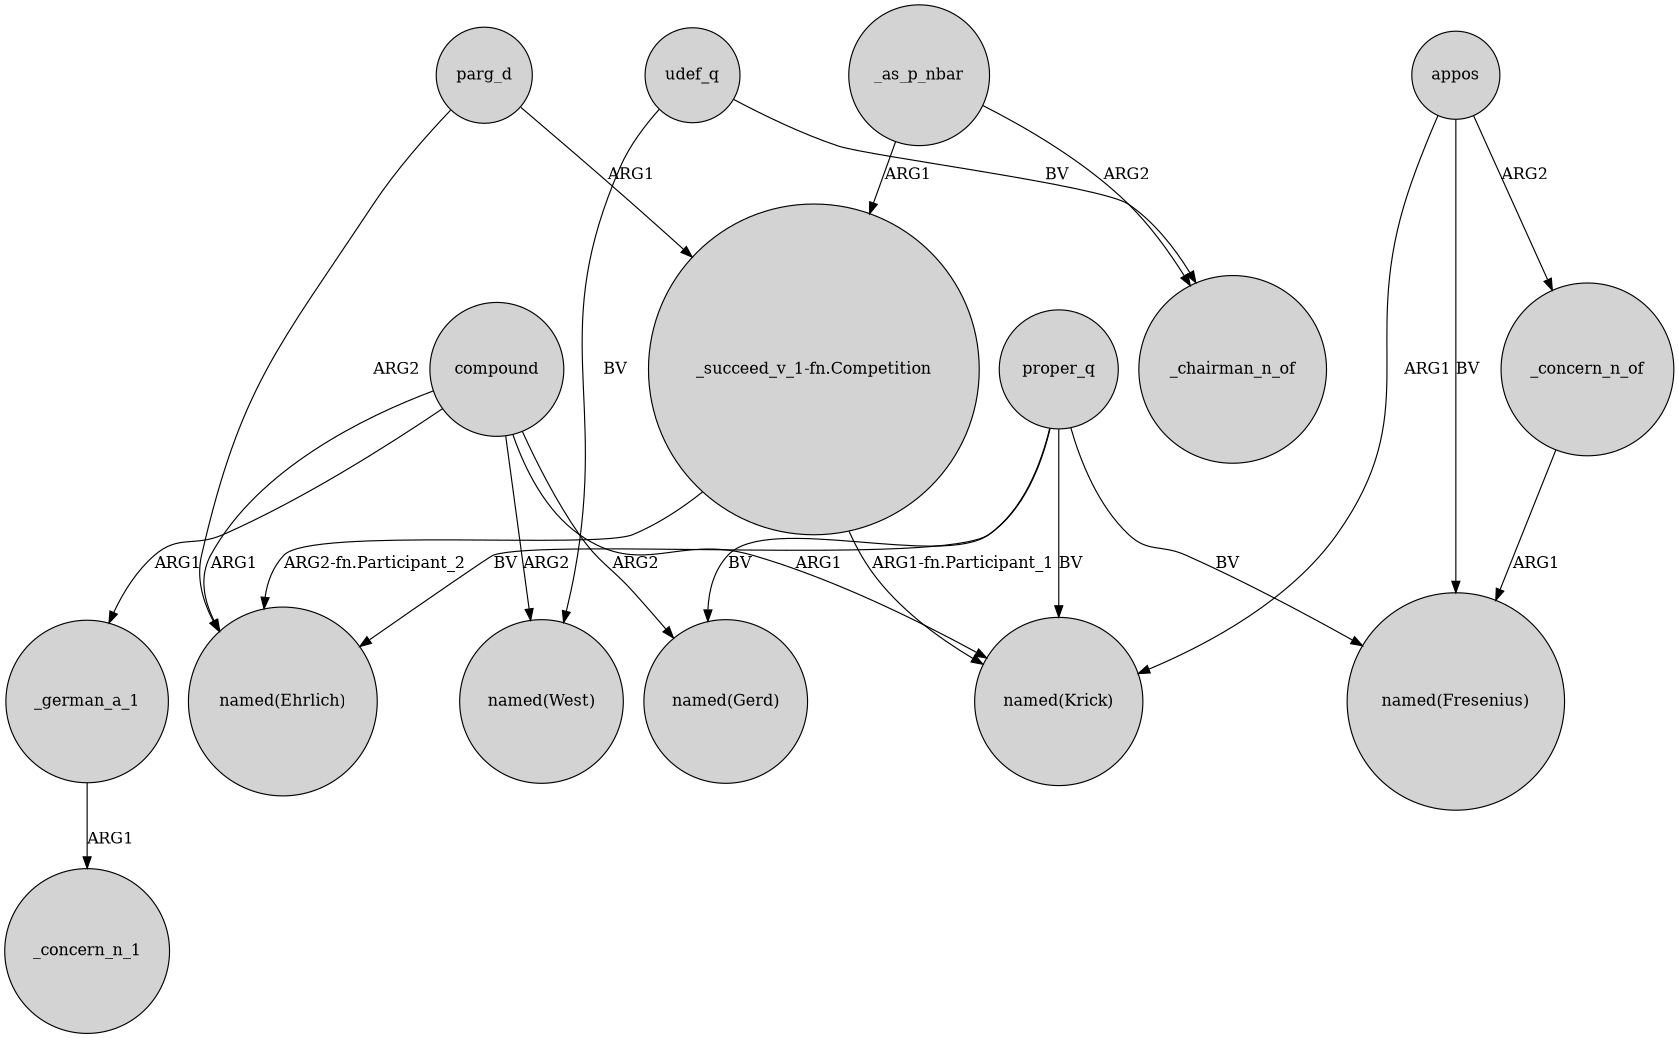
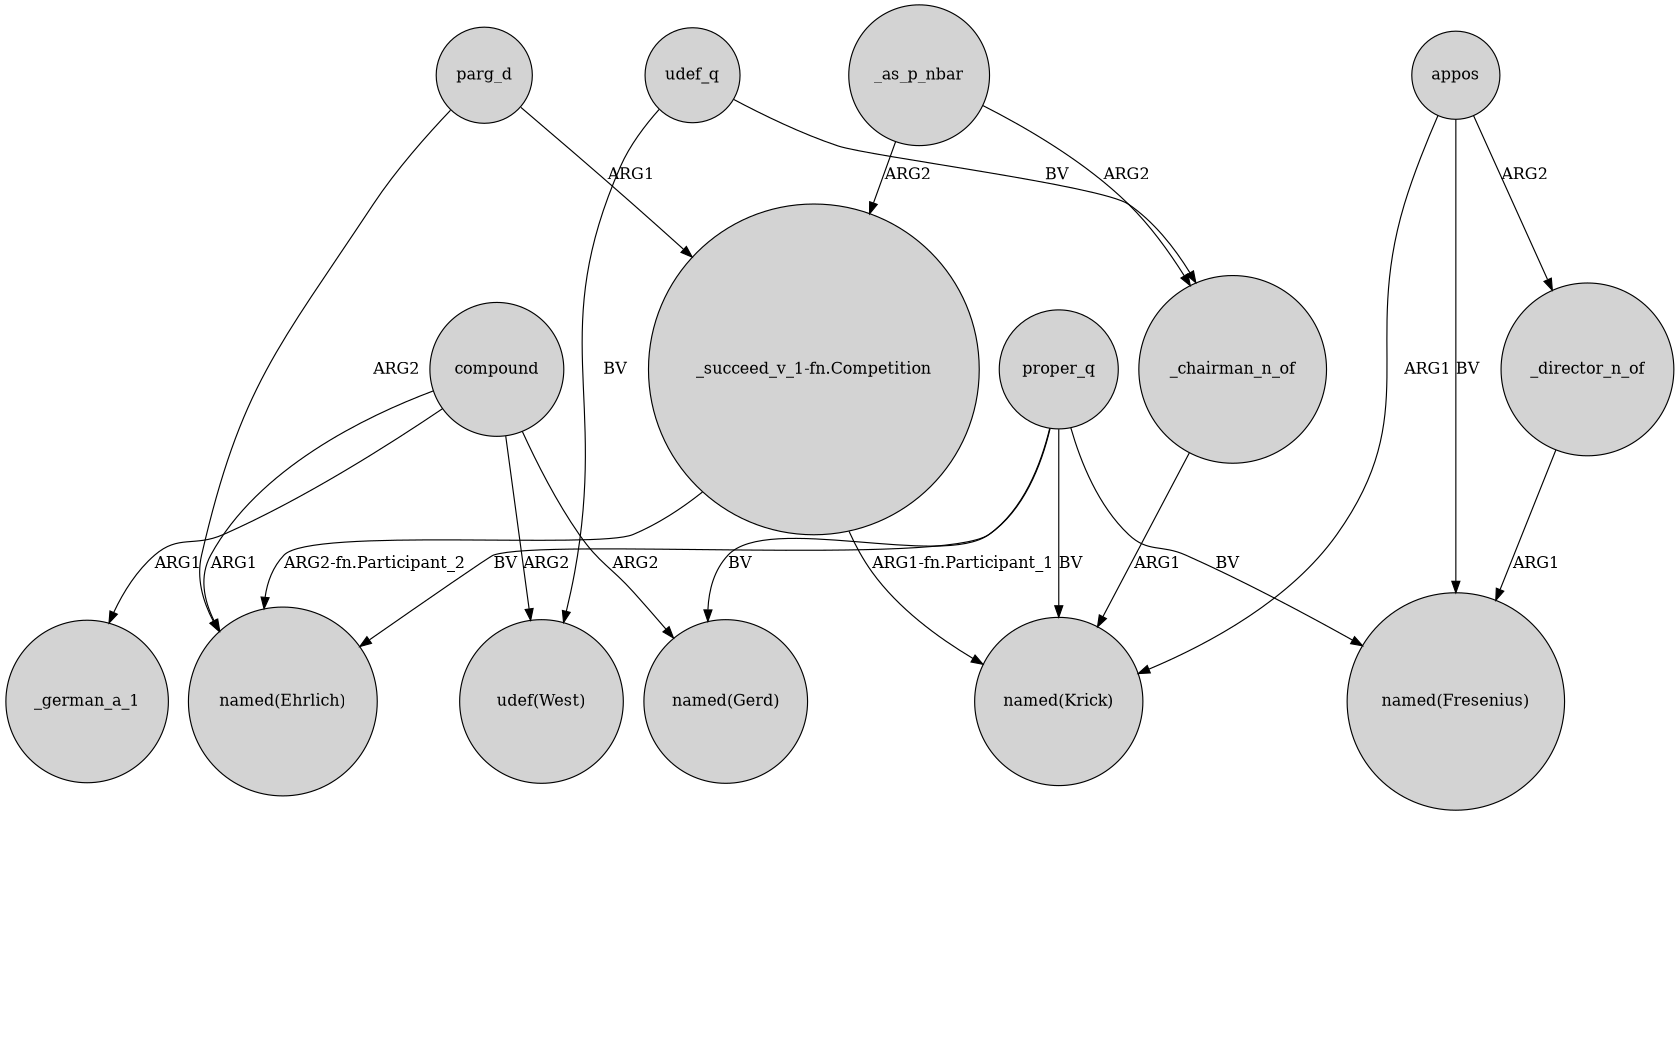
(908, 175) -> (908, 175)
(1587, 369) -> (1587, 369)
(765, 559) -> (1146, 535)
(541, 701) -> (541, 701)
(87, 951) -> none
